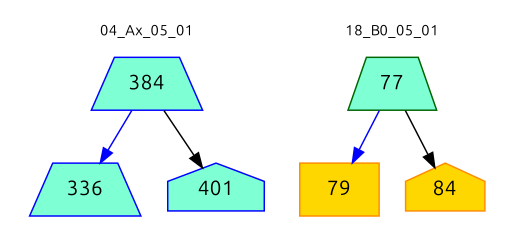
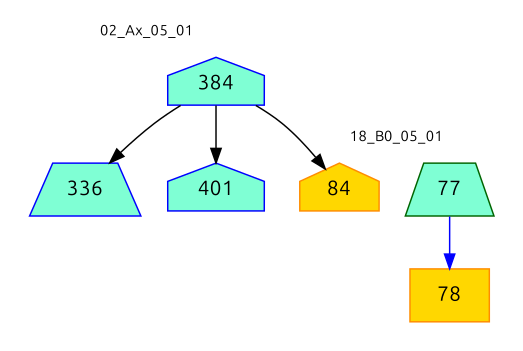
(147, 32) -> (147, 32)
(147, 84) -> (216, 84)
(120, 130) -> (149, 127)
(417, 133) -> (297, 137)
(339, 190) -> (450, 295)
